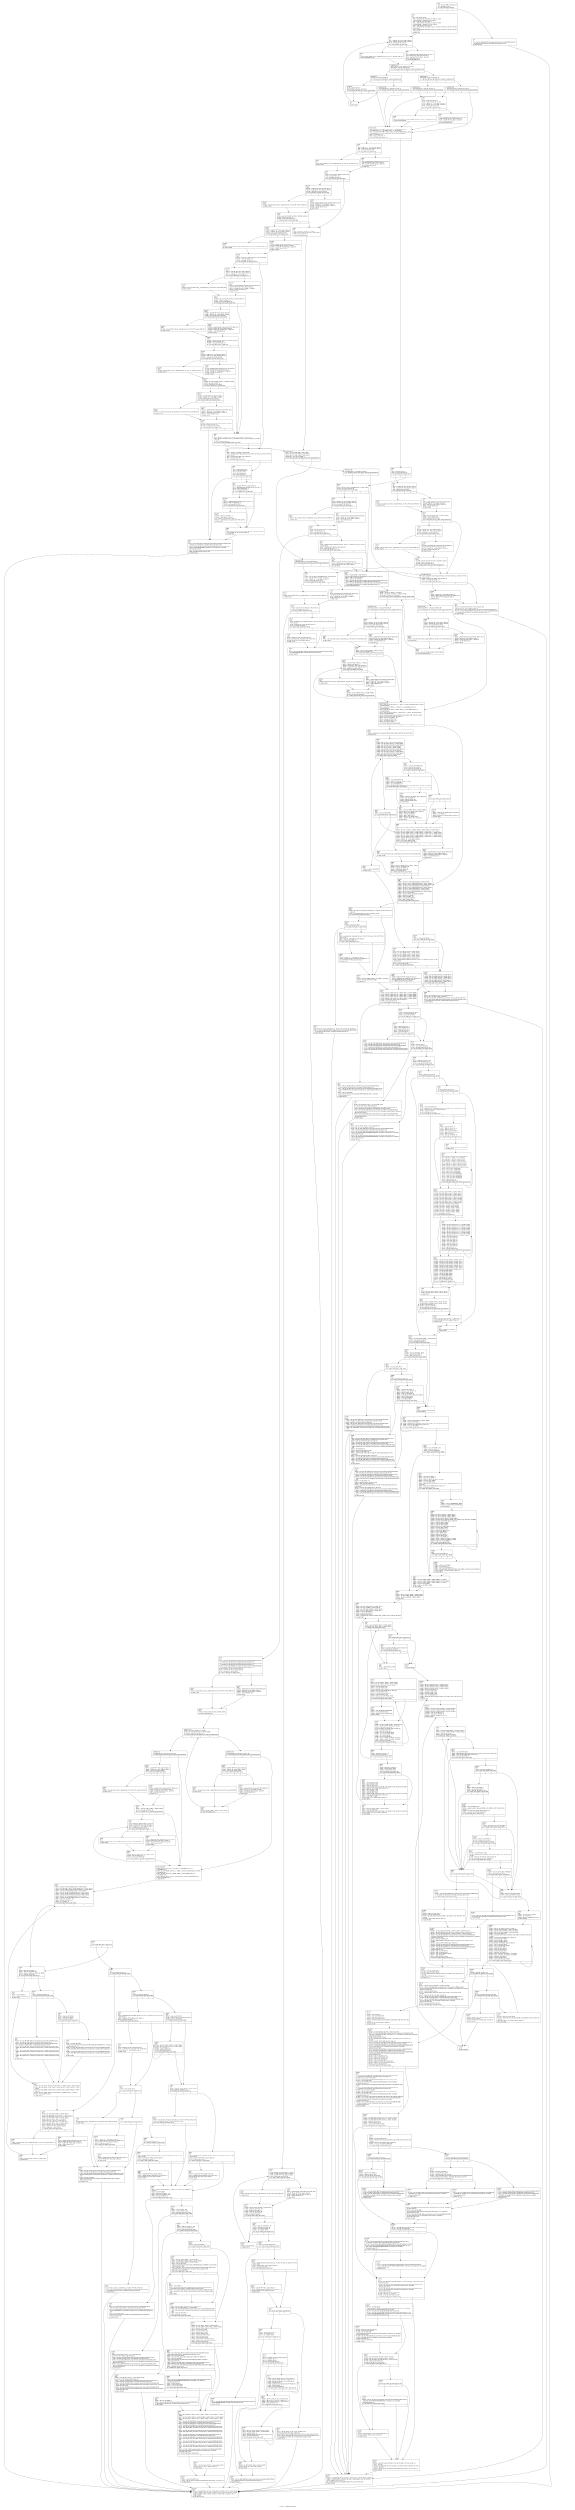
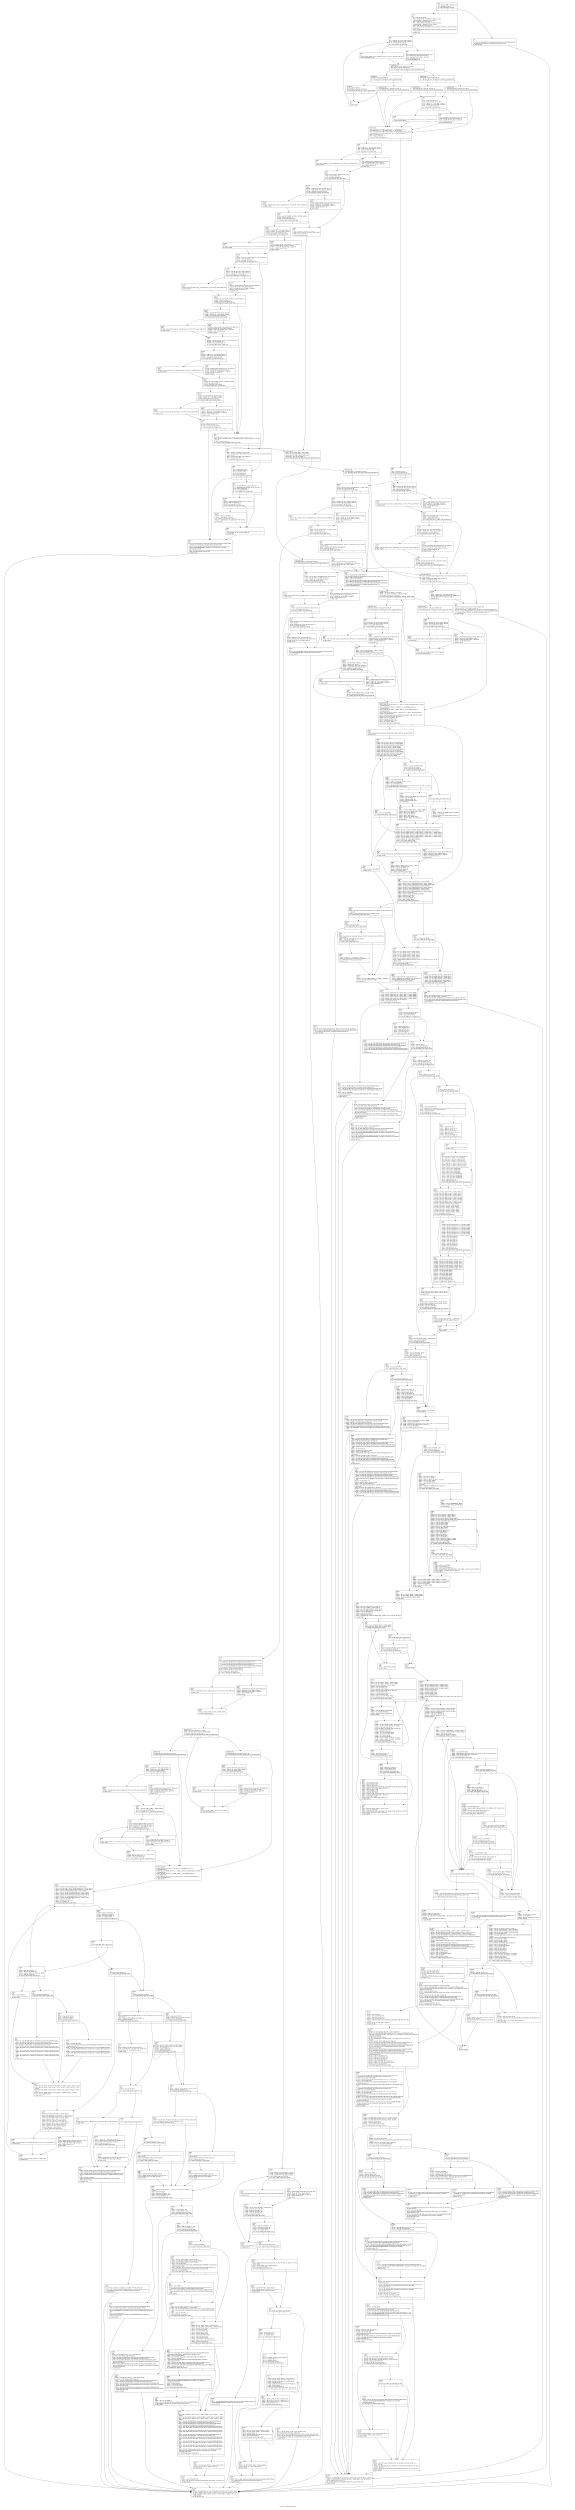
none -> (107, 1915)
